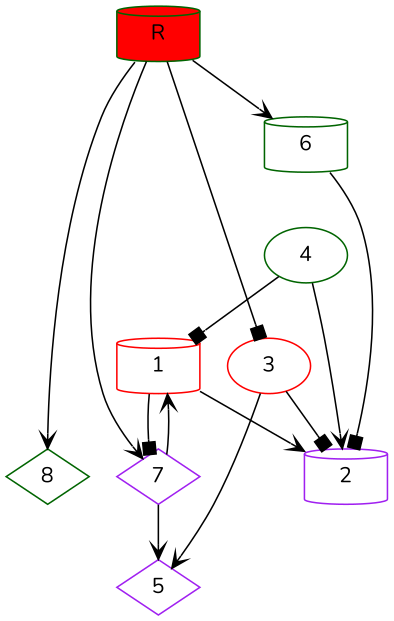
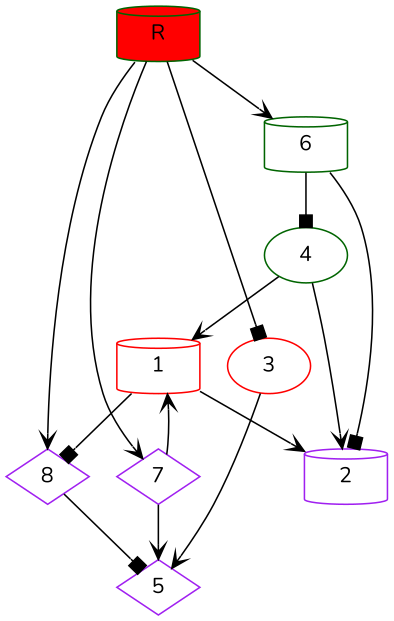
none -> (306, 192)
(239, 306) -> (239, 306)
(302, 414) -> none
(148, 417) -> (104, 421)
(48, 477) -> (48, 477)
none -> (97, 526)
